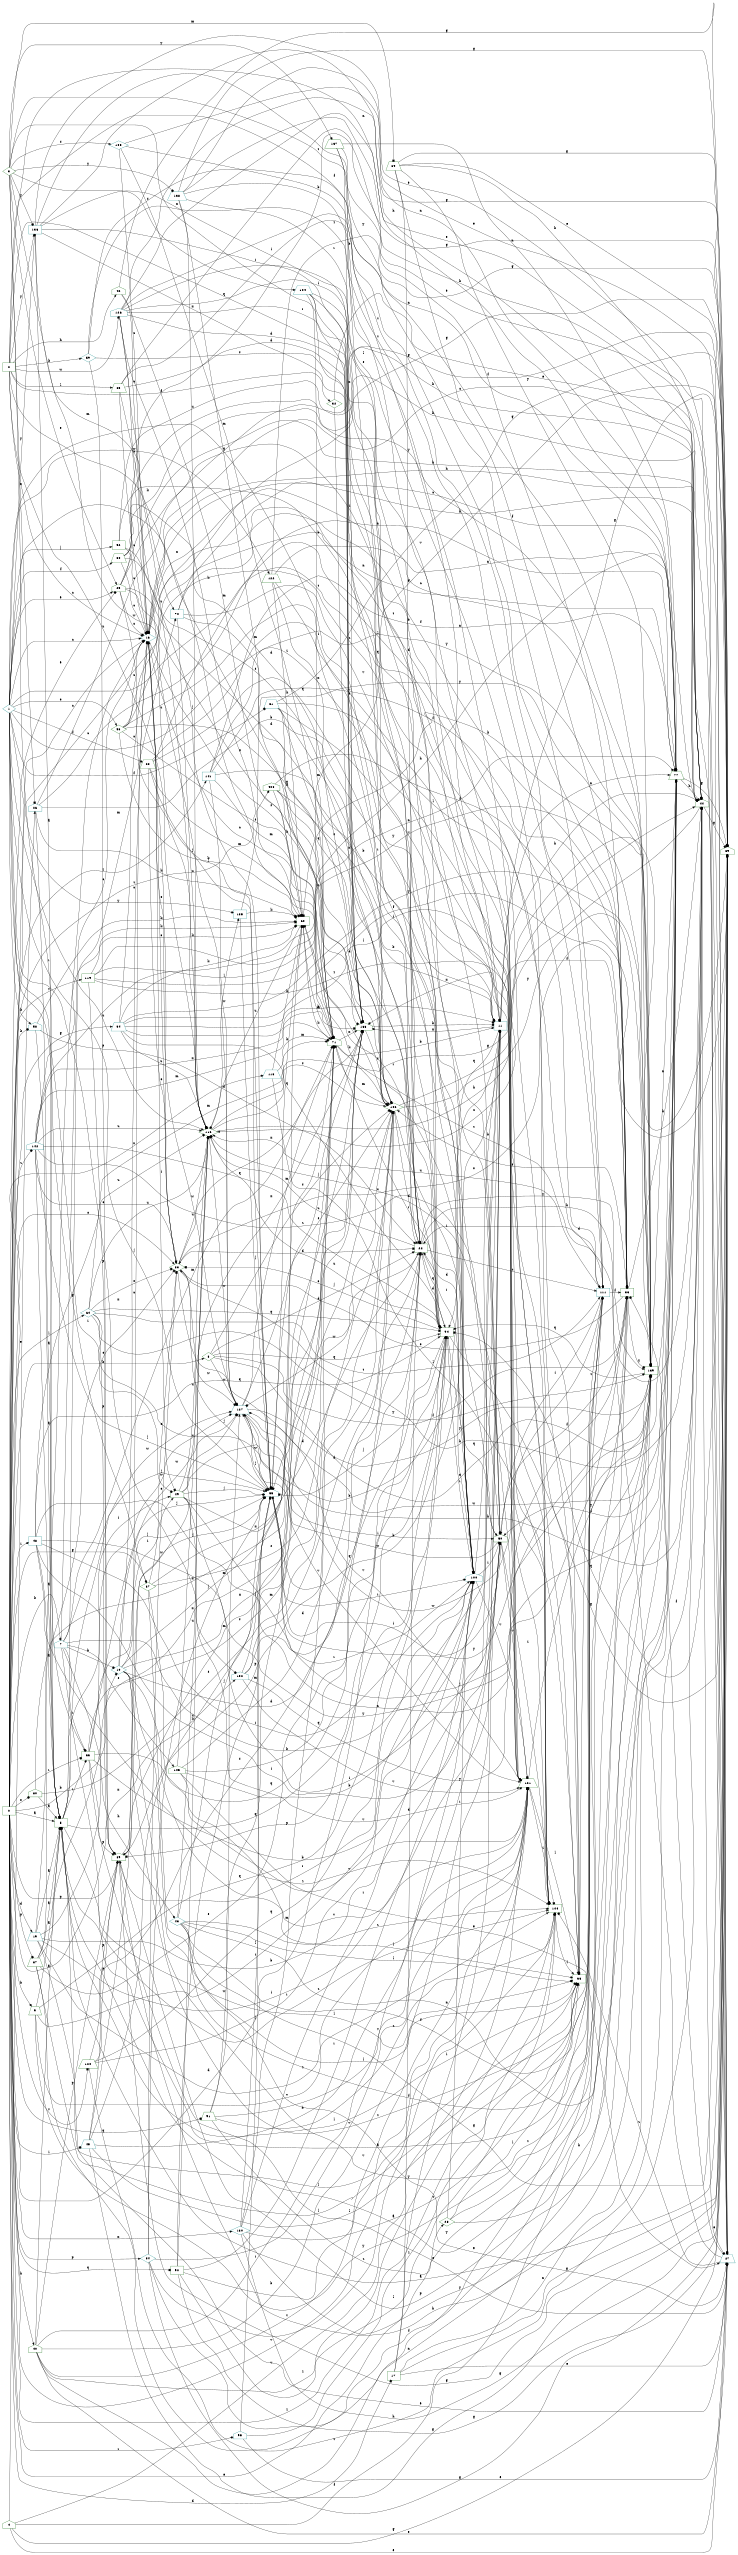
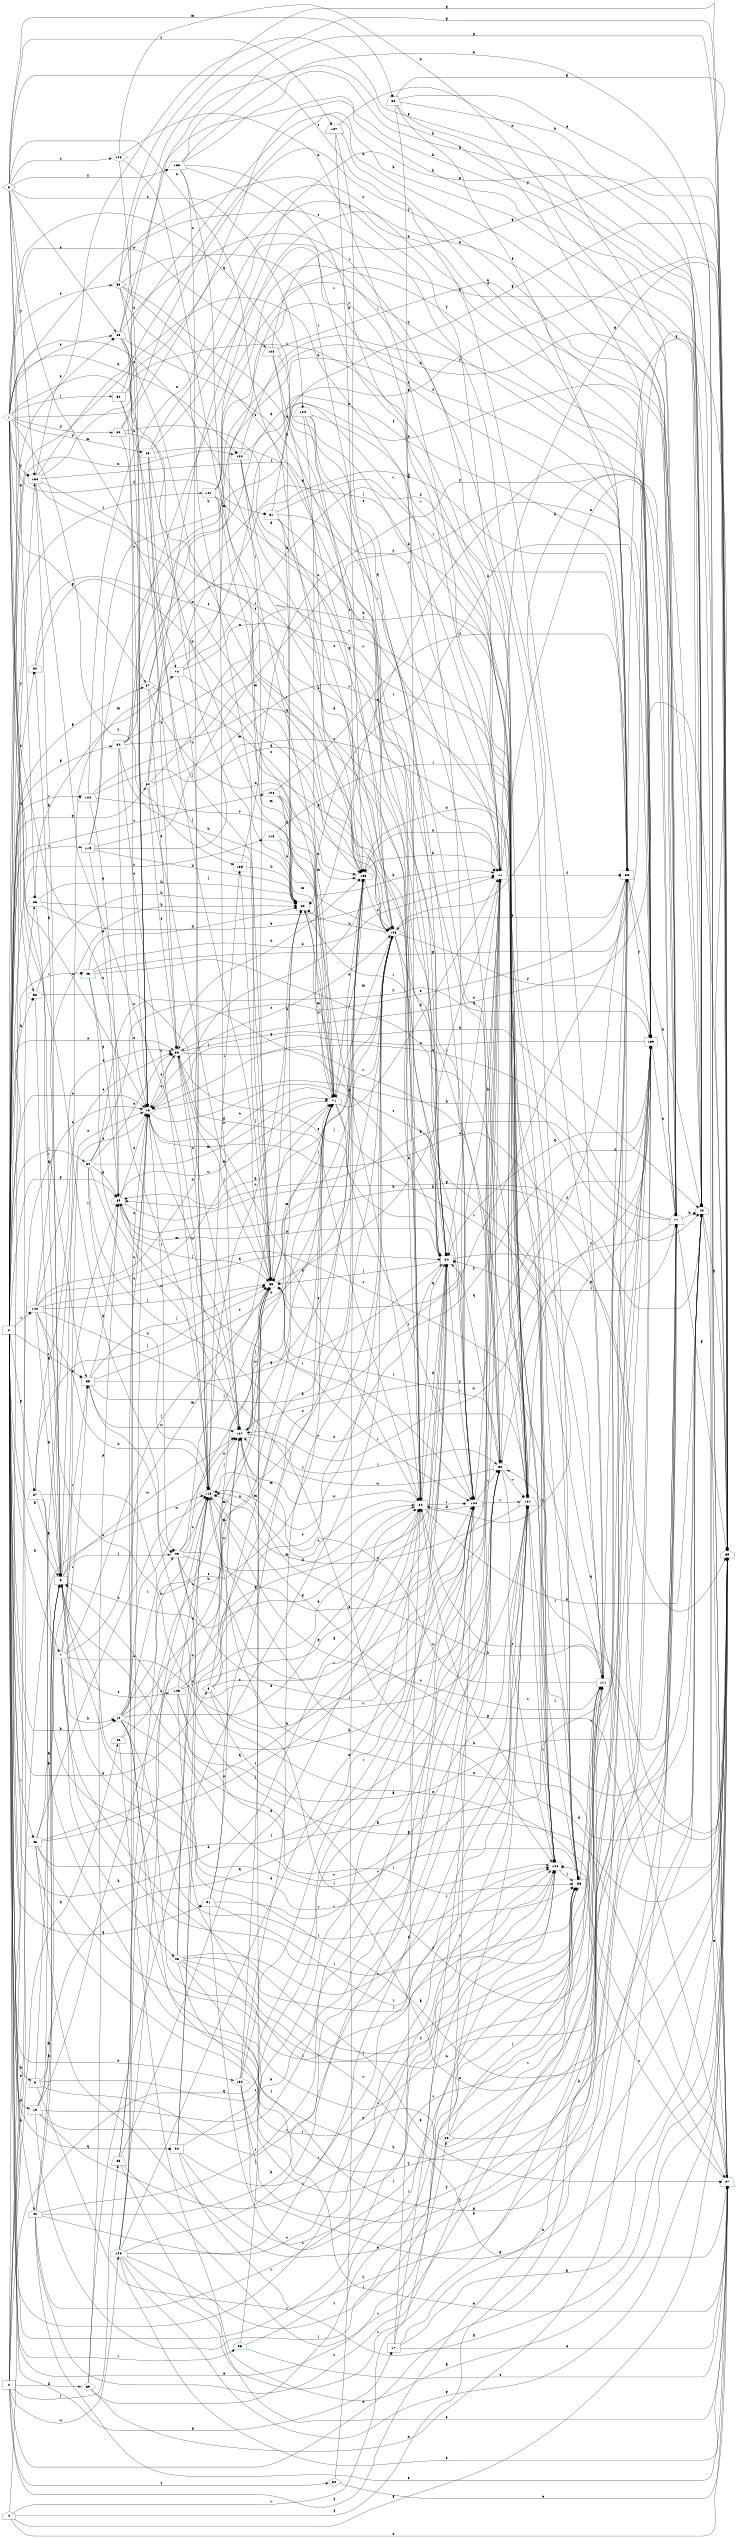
(198, 647) -> none
(271, 787) -> (271, 793)
(35, 808) -> (35, 902)
